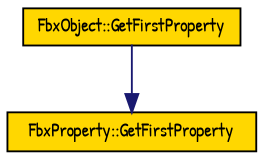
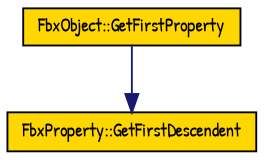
(132, 132) -> (132, 132)
